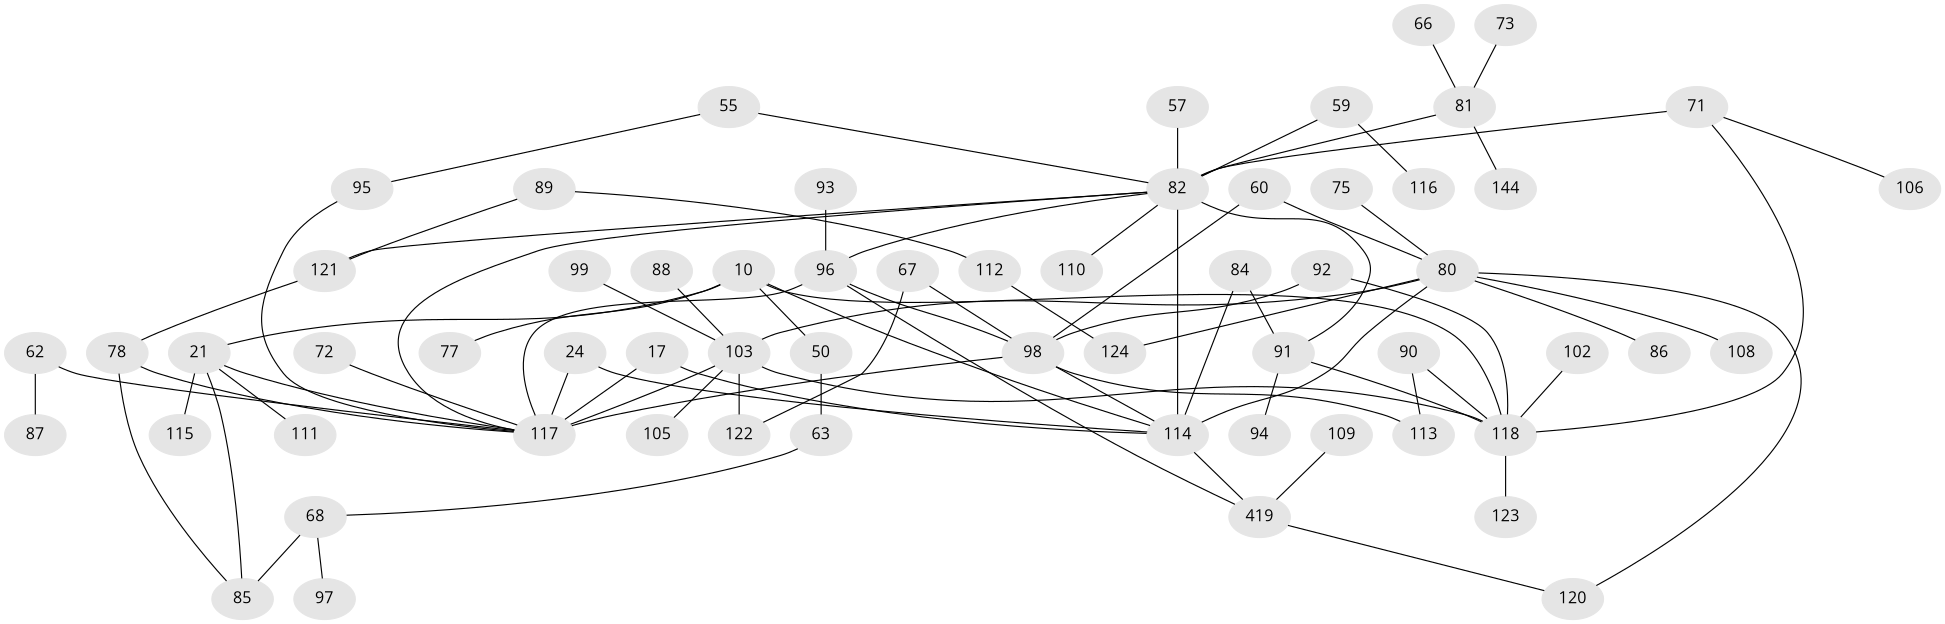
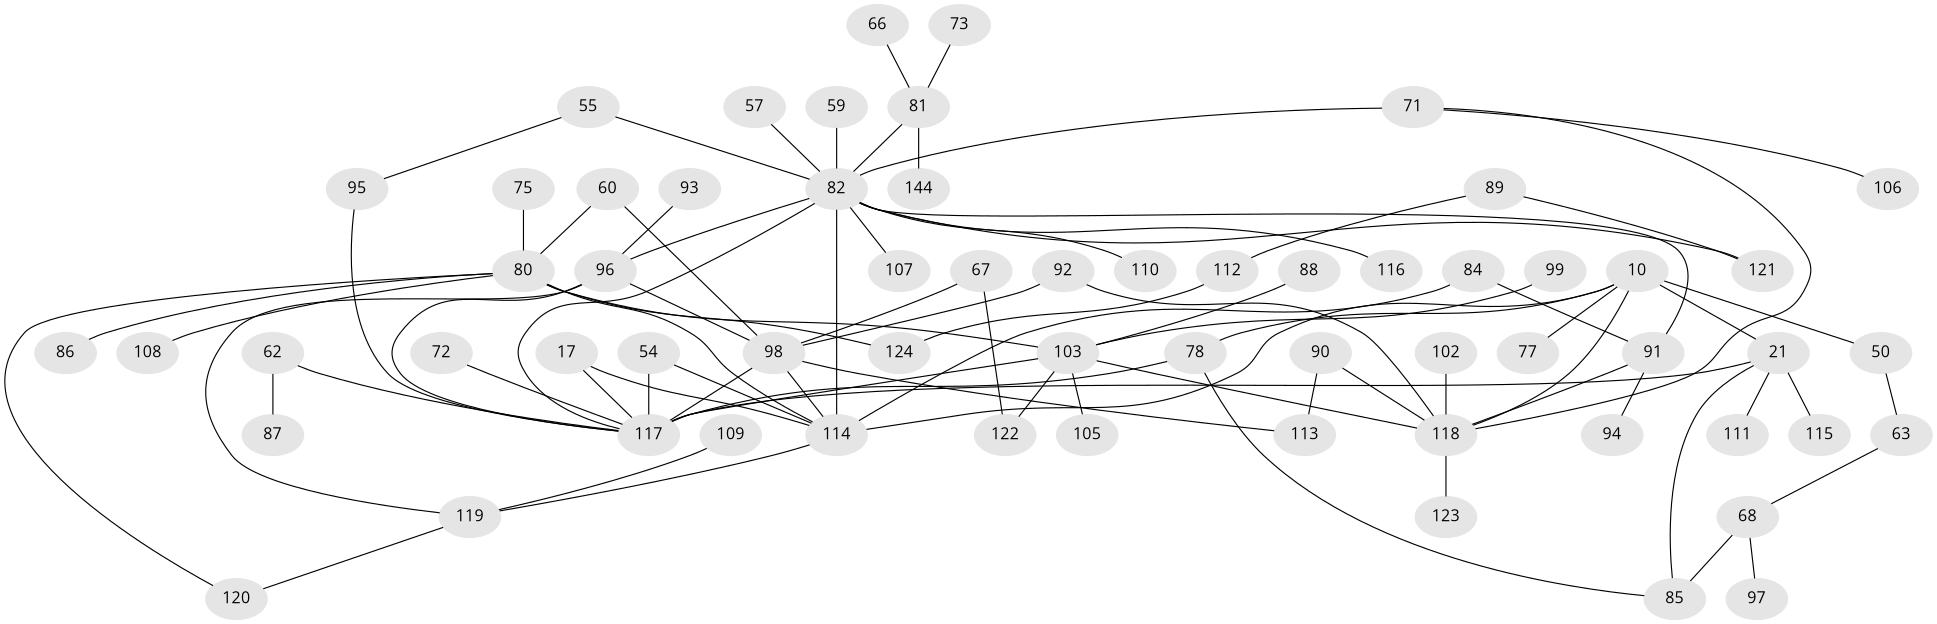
(1386, 151) -> (1114, 230)
none -> (899, 271)
(219, 309) -> (1457, 313)
(575, 353) -> (649, 353)
(1260, 517) -> (470, 517)
